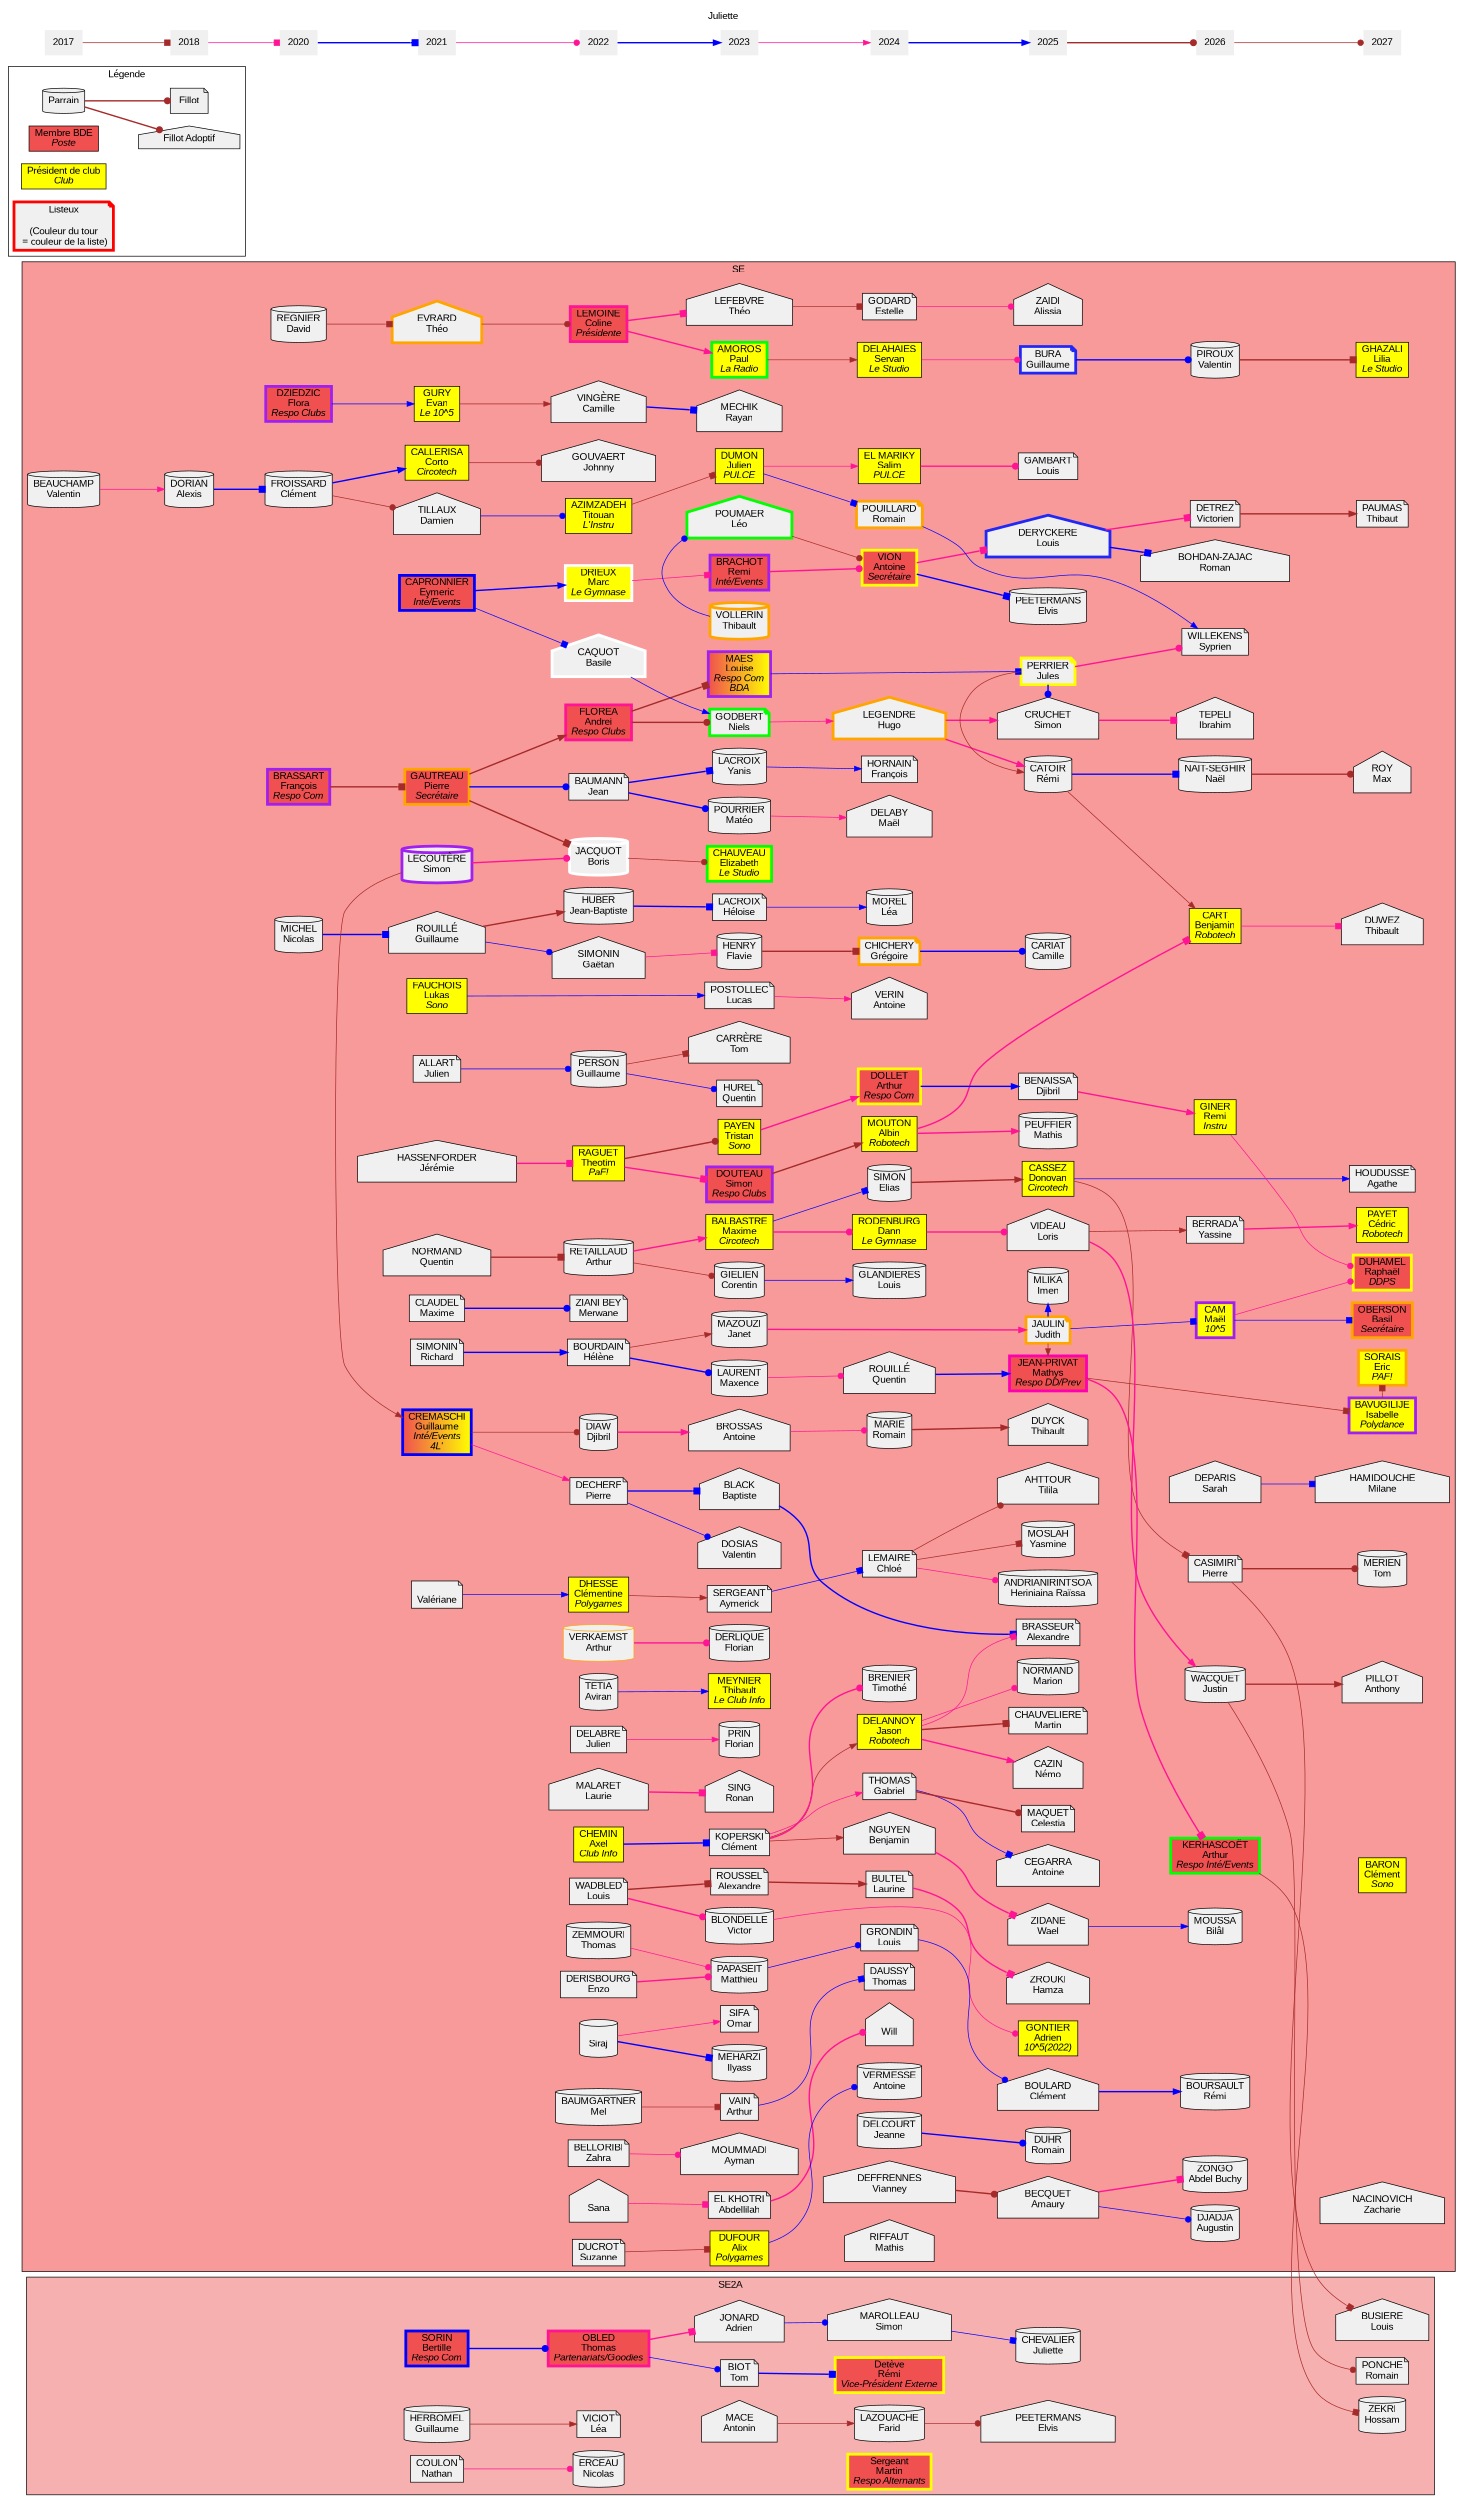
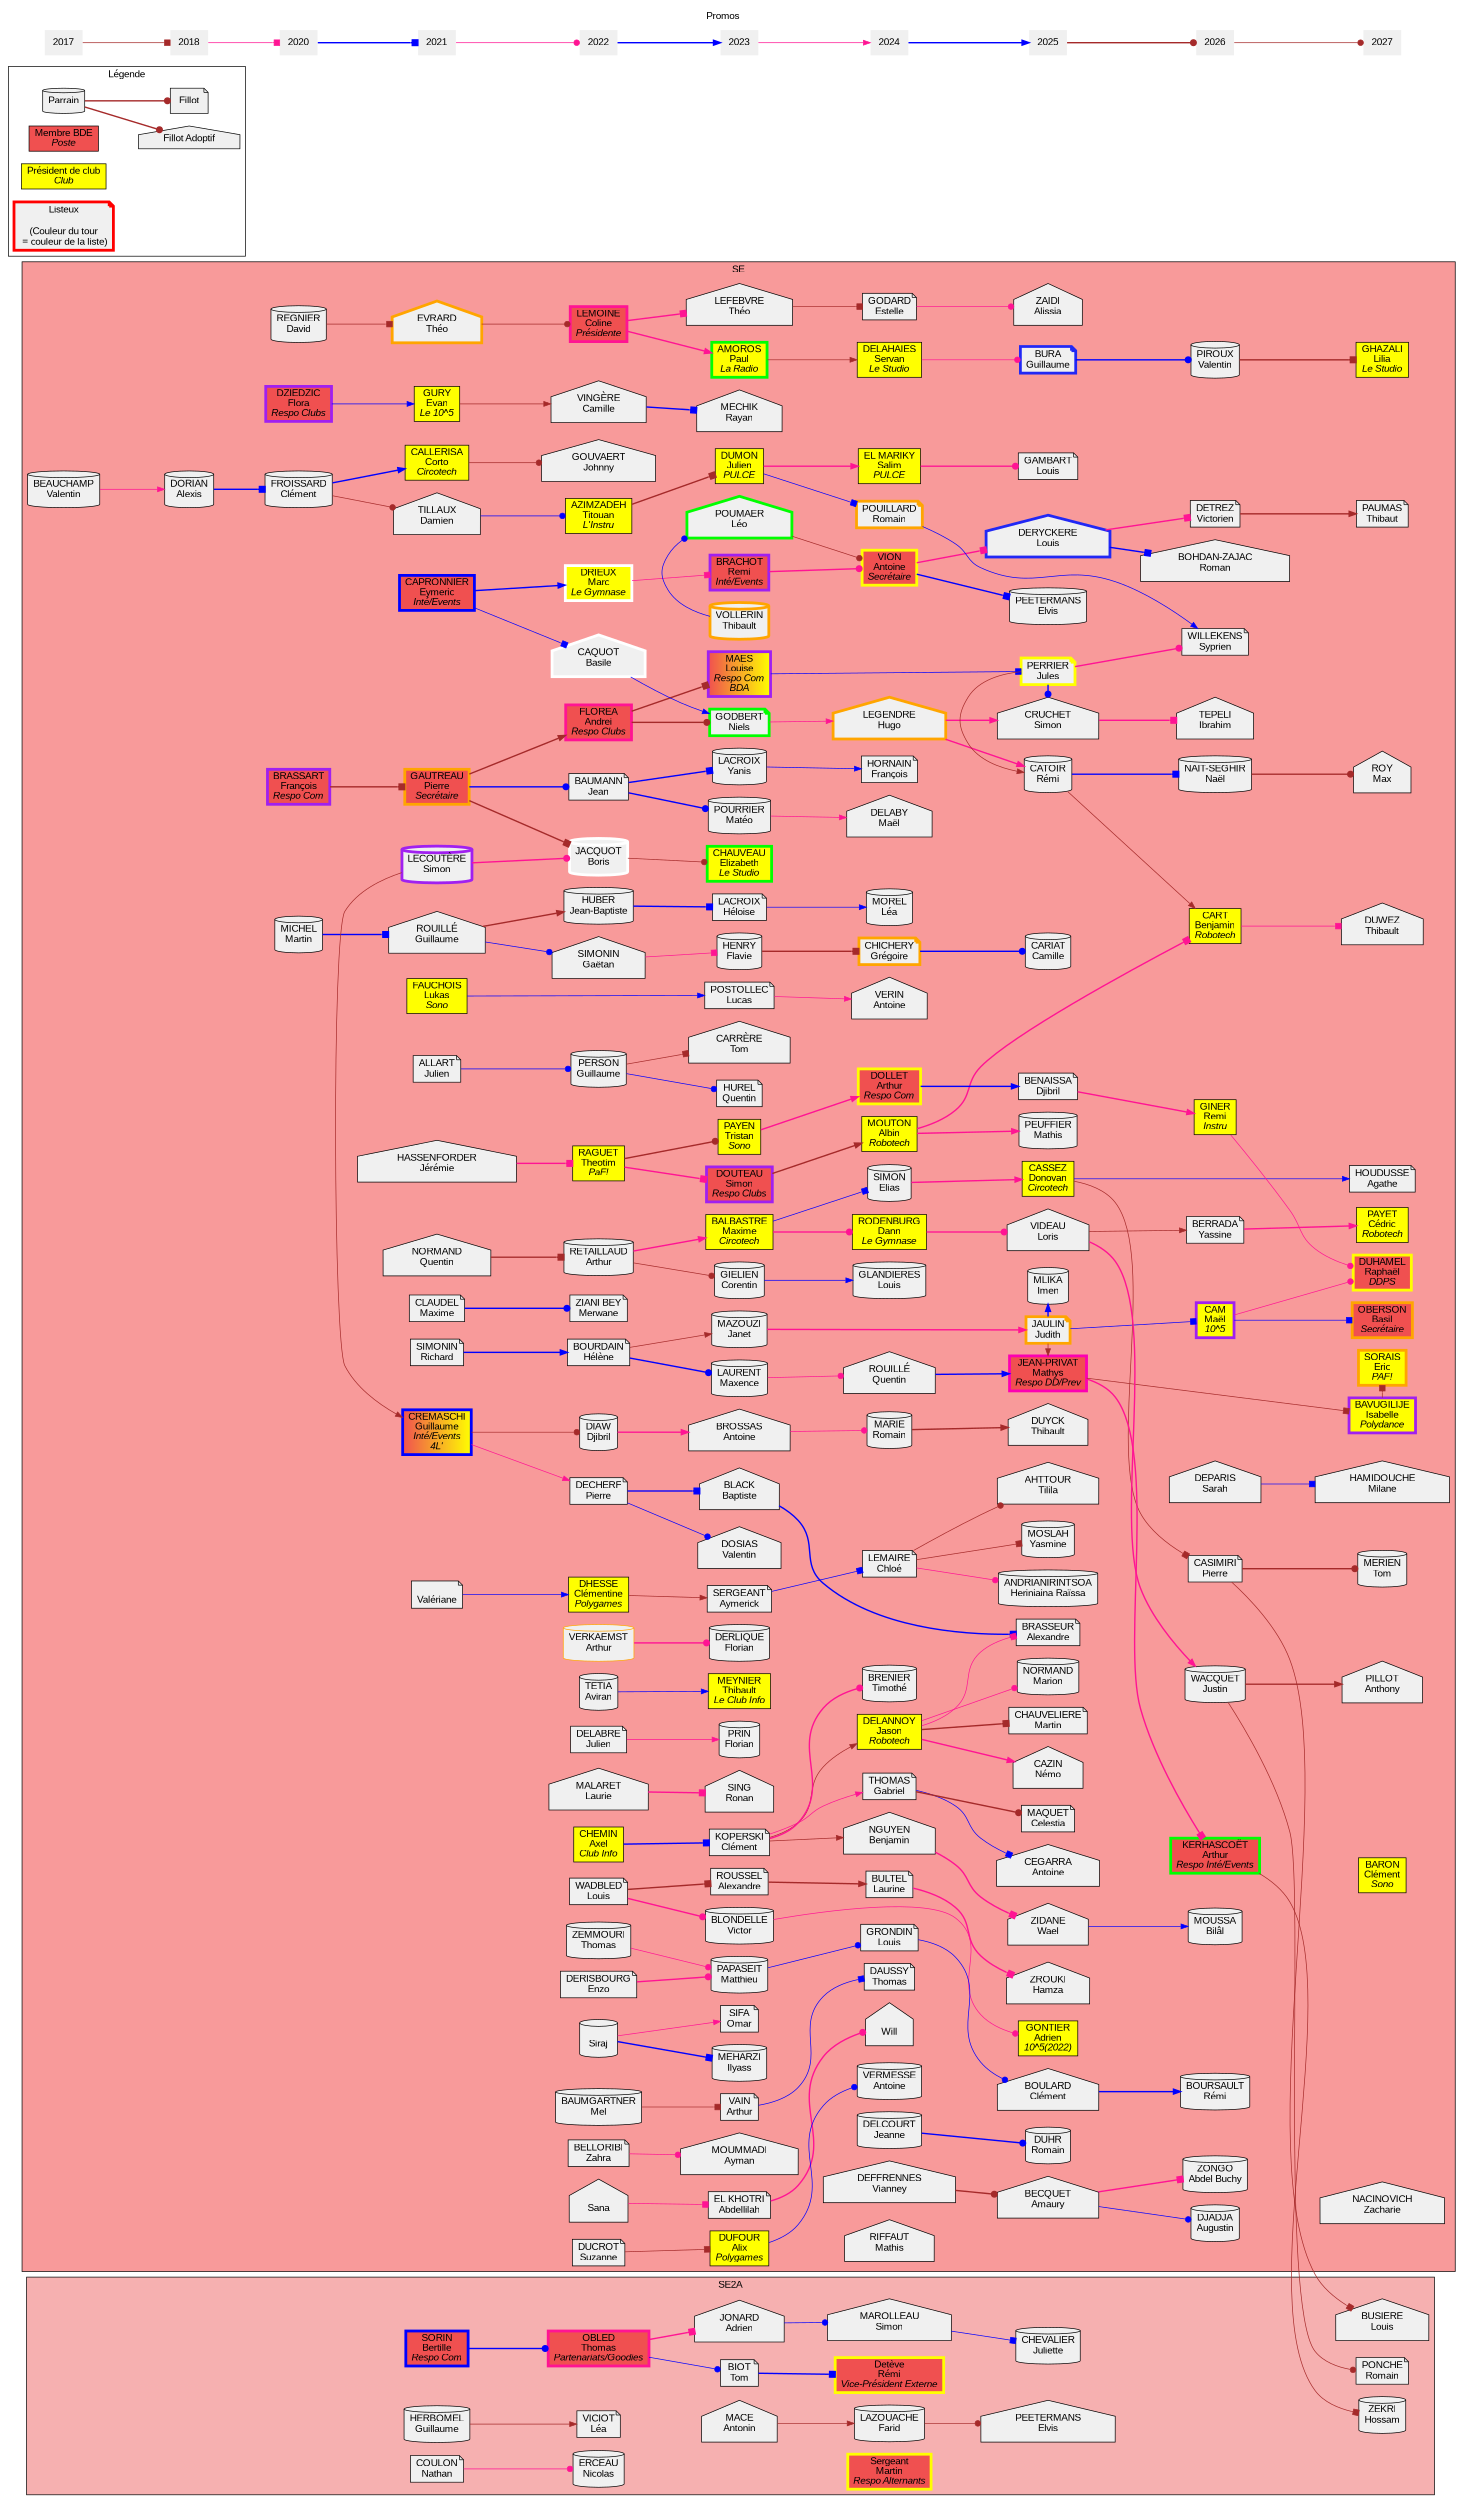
(723, 16) -> (723, 16)
(807, 466) -> (807, 466)
(670, 491) -> (670, 491)
(299, 934) -> (299, 934)
(963, 1181) -> (963, 1181)
